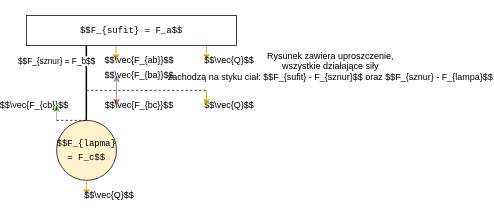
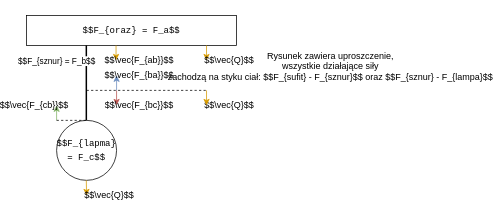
(132, 30) -> (132, 30)
(87, 150) -> (87, 150)
